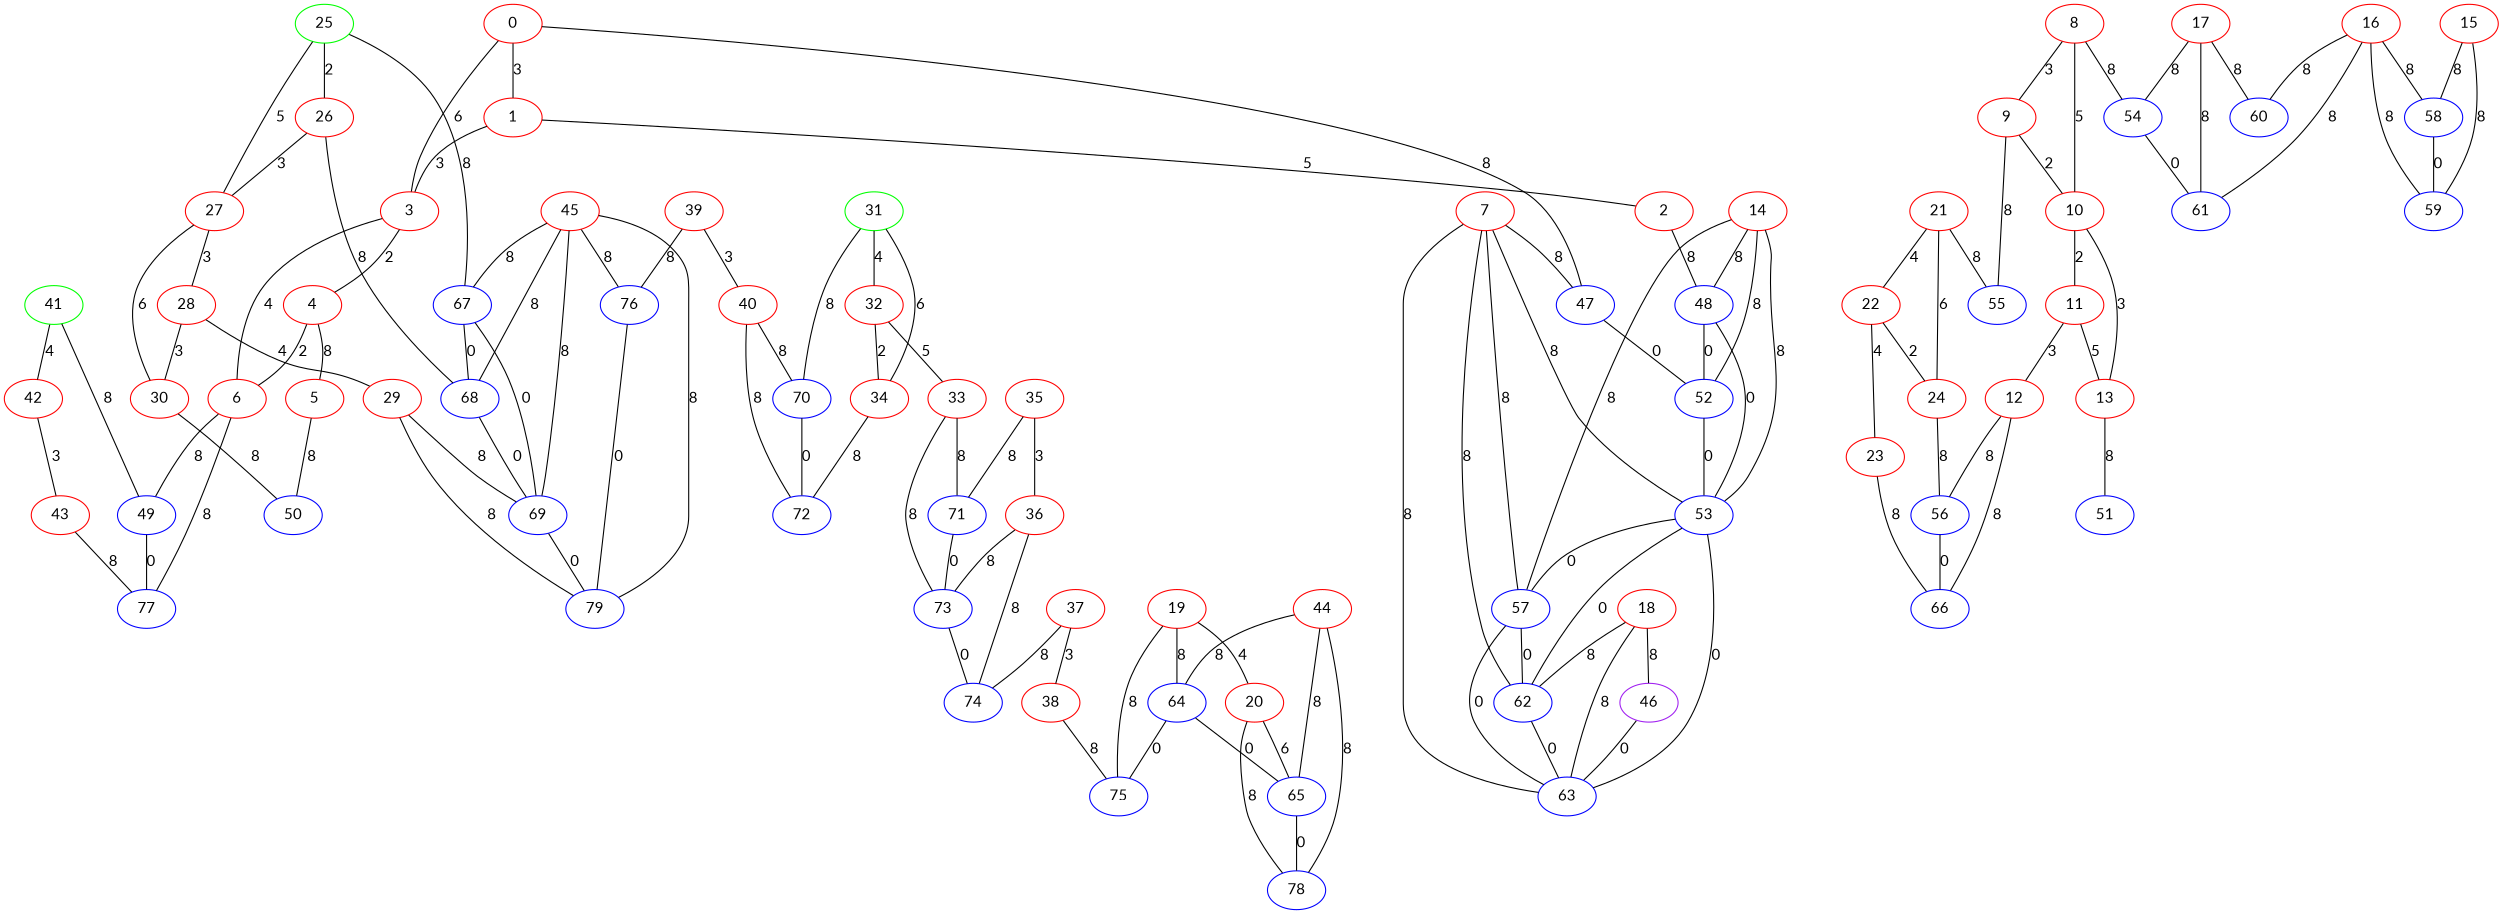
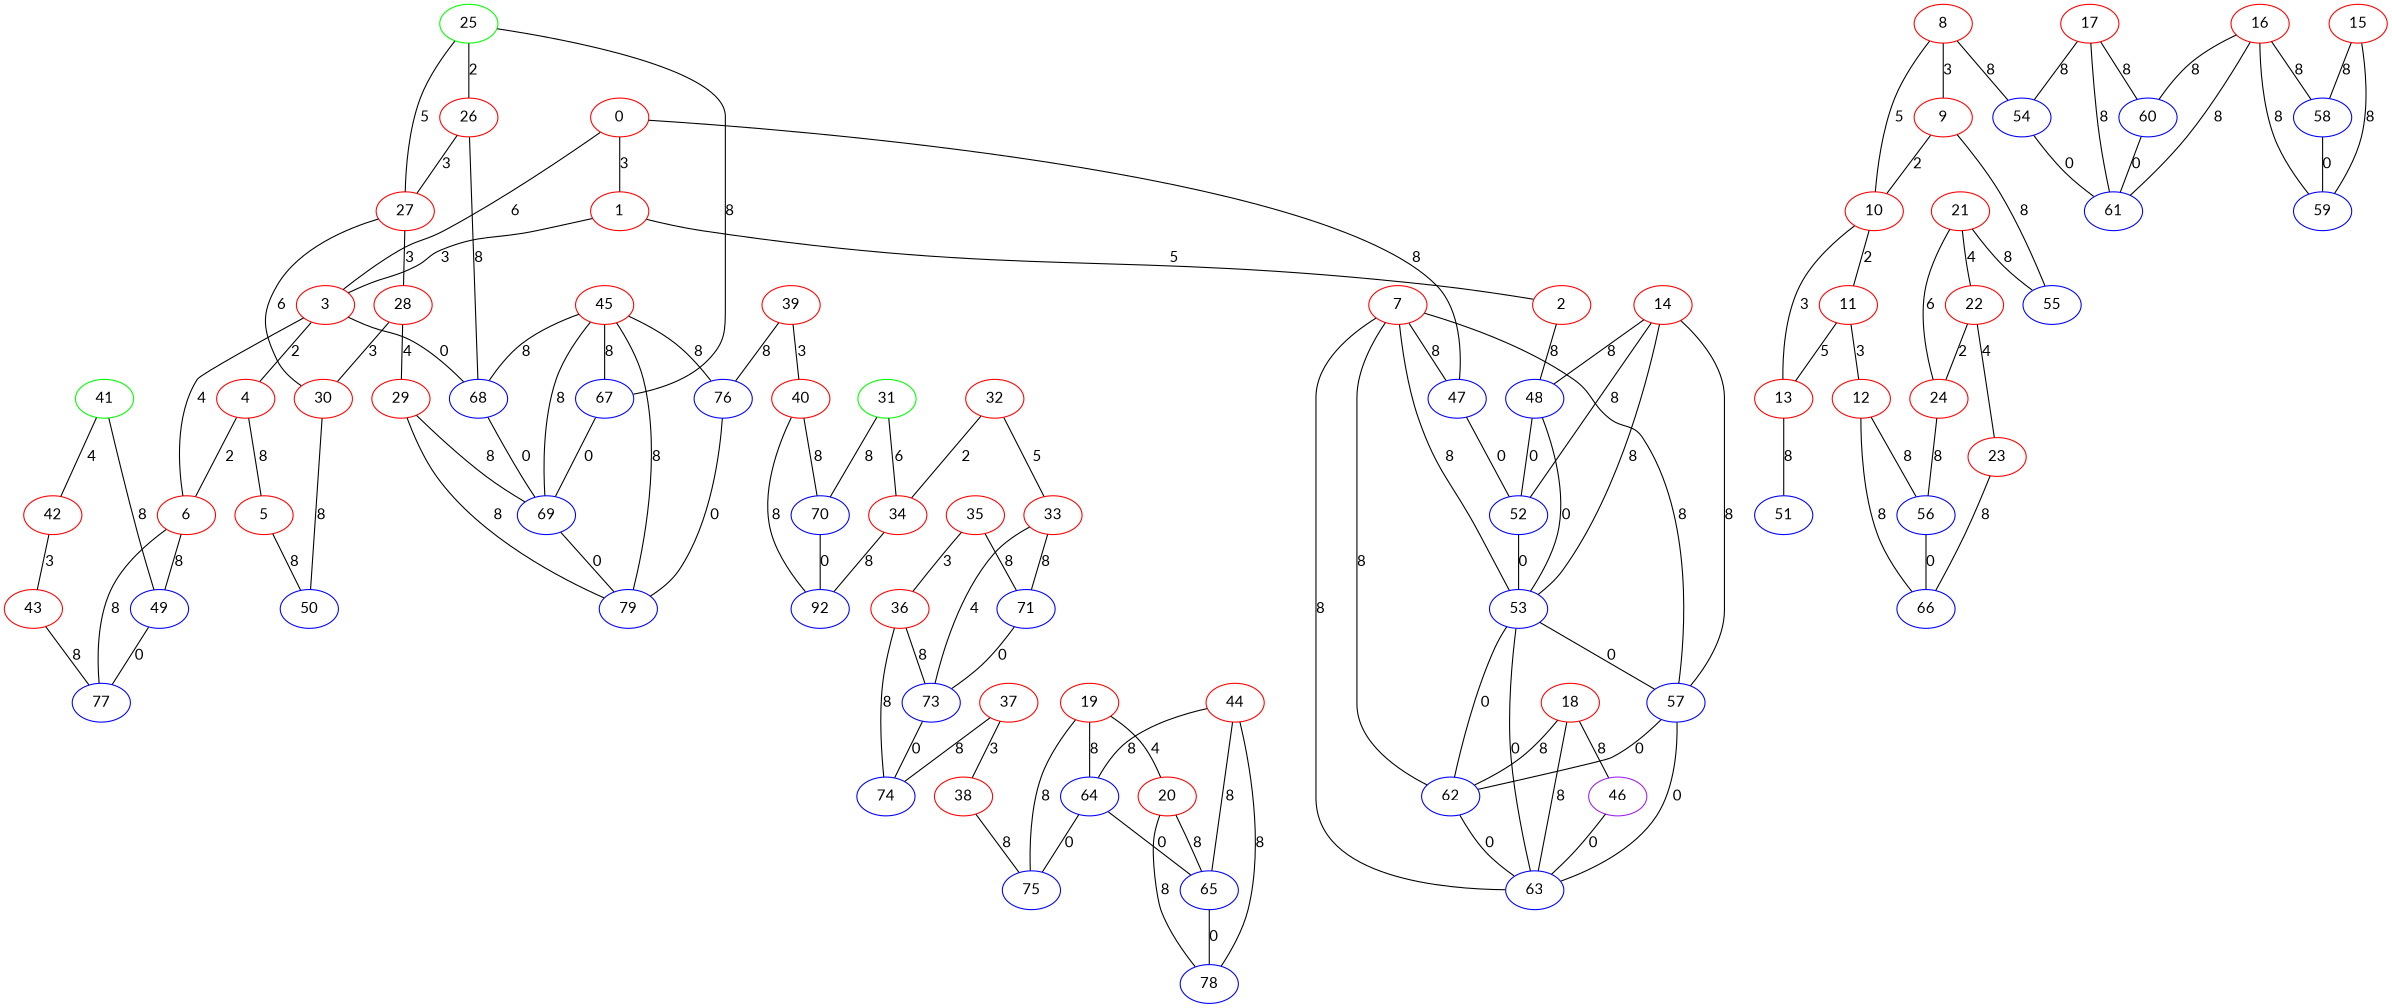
none -> (2131, 164)
(874, 258) -> none
(466, 352) -> (411, 341)
(802, 515) -> (820, 609)
(913, 515) -> (975, 609)
(1285, 750) -> (1198, 843)
